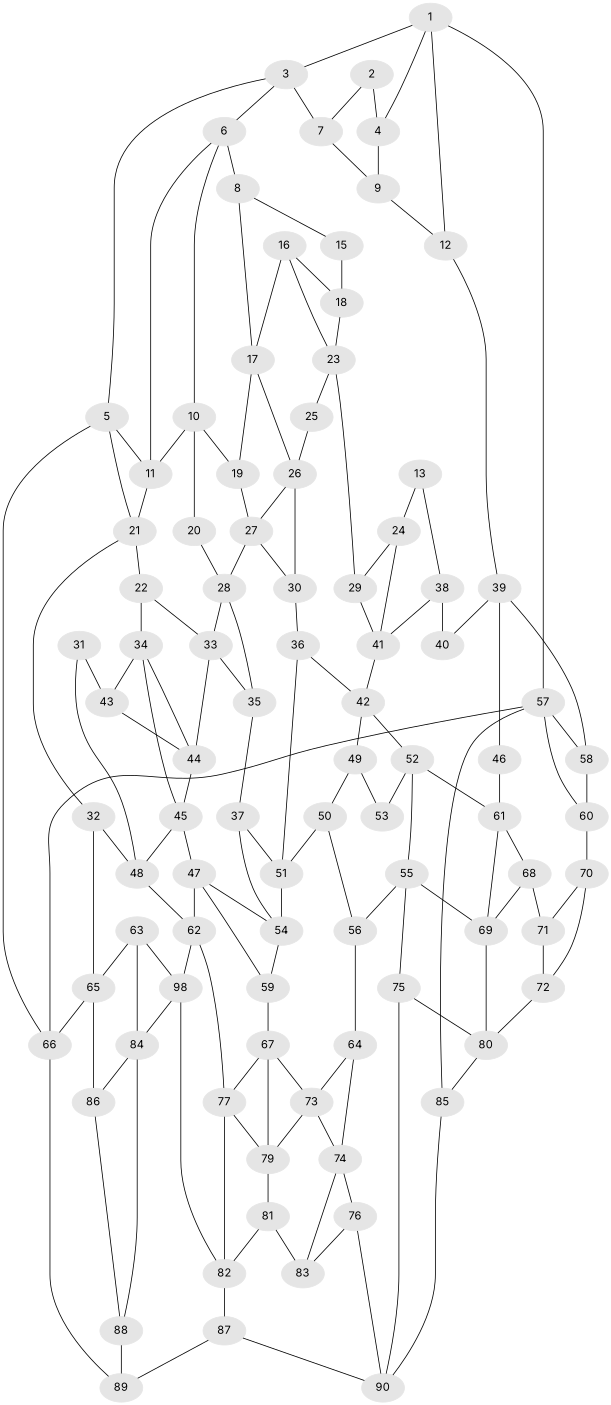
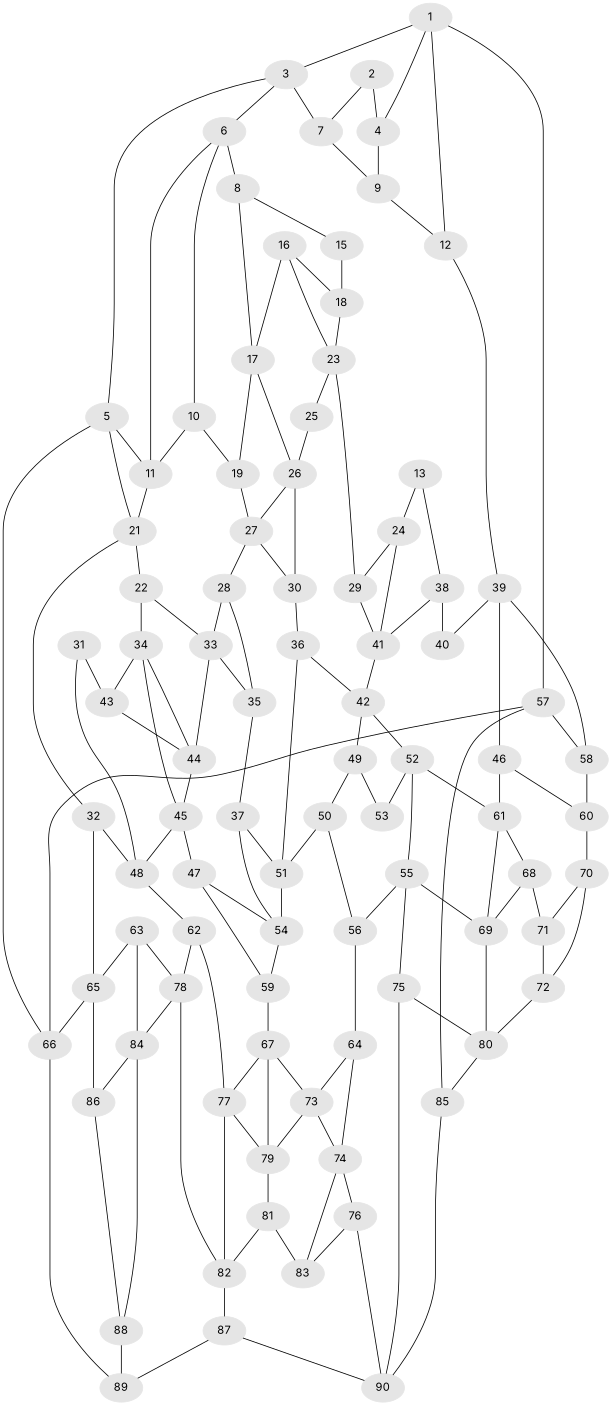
(194, 531) -> none
(554, 763) -> (543, 788)
(194, 903) -> none
(181, 988) -> (181, 988)
